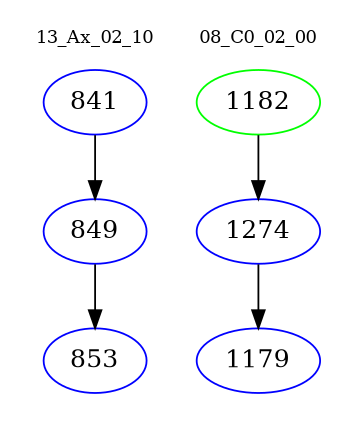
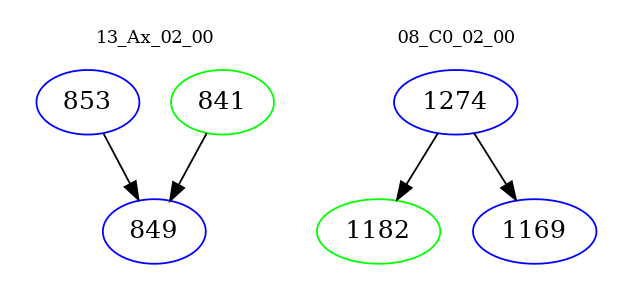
(95, 39) -> (155, 39)
(95, 102) -> (223, 102)
(258, 158) -> (422, 159)
(95, 287) -> (117, 158)
(258, 361) -> (535, 231)
